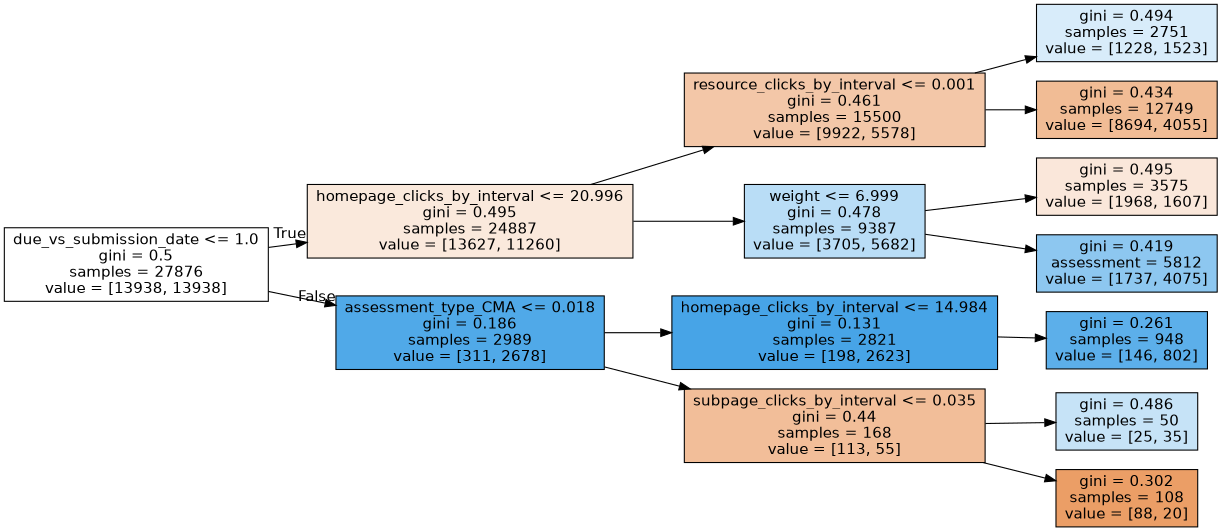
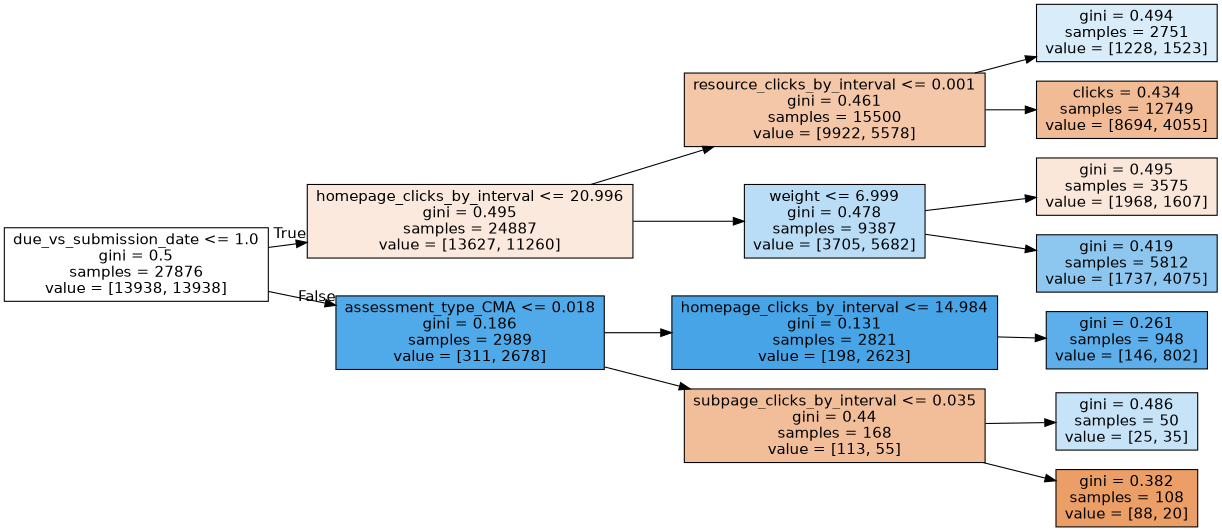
(1127, 110) -> (1127, 110)
(1127, 263) -> (1127, 263)
(1127, 498) -> (1127, 498)
